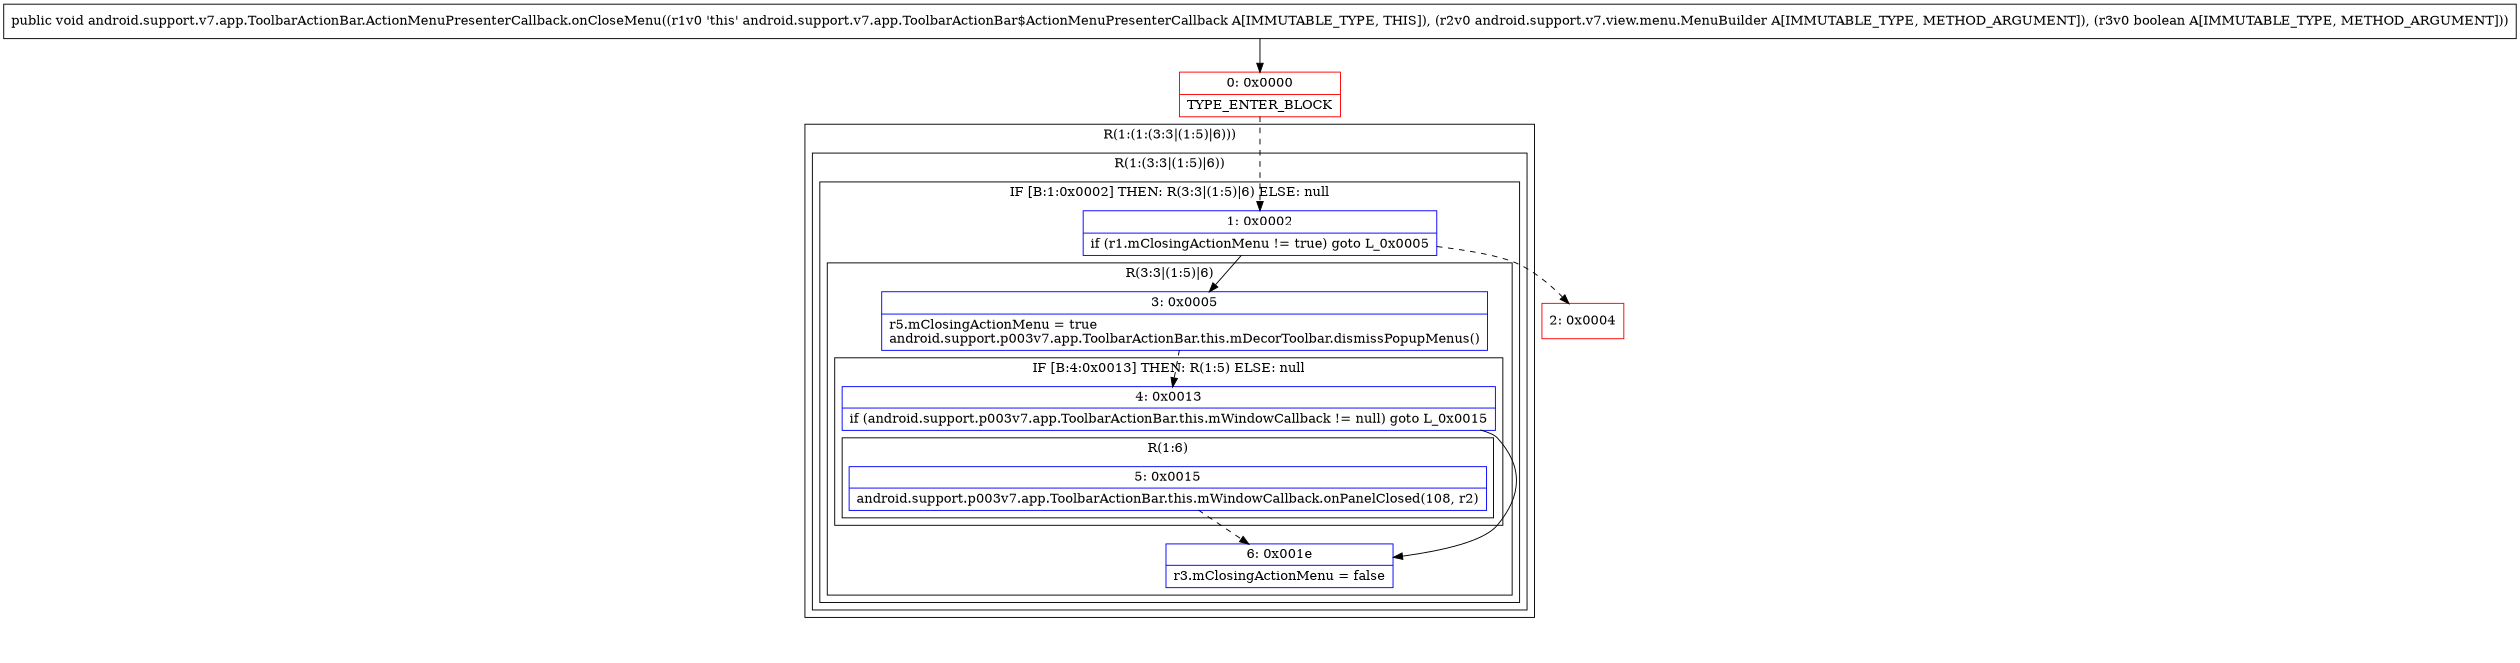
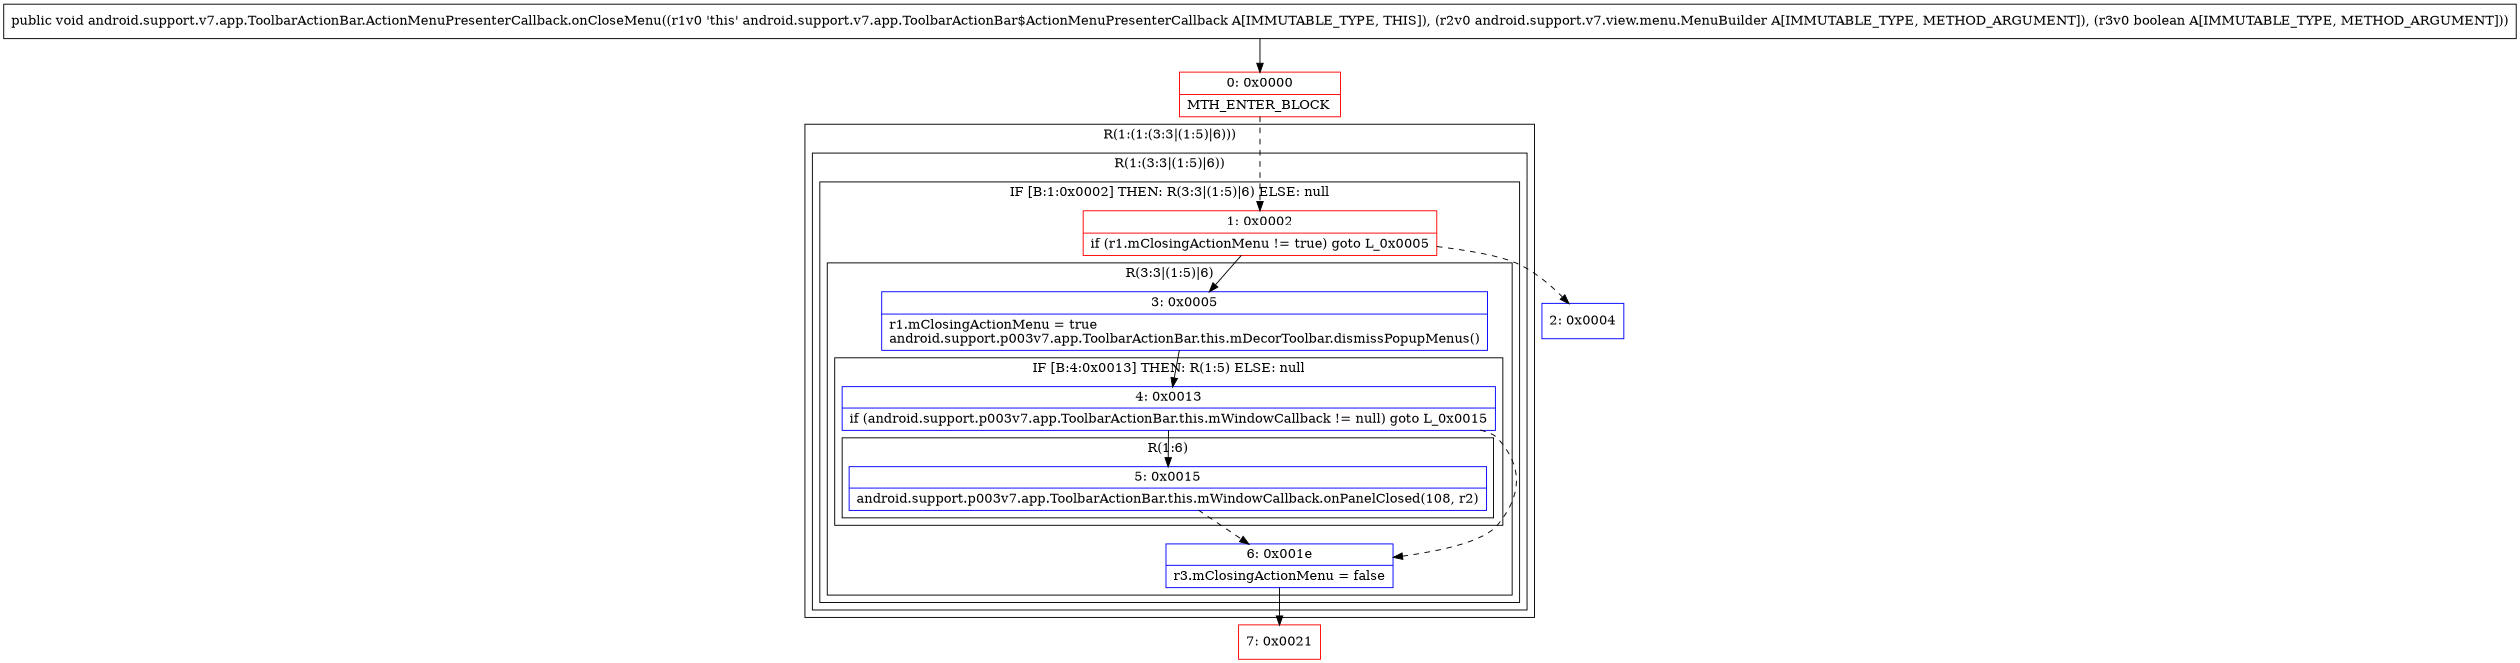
(1260, 105) -> (1259, 105)
(1260, 233) -> (1260, 233)
(1583, 321) -> (1583, 321)
(993, 325) -> (993, 325)
(1177, 364) -> (1177, 364)
none -> (1168, 444)
(1491, 531) -> (1491, 531)
none -> (1280, 642)
